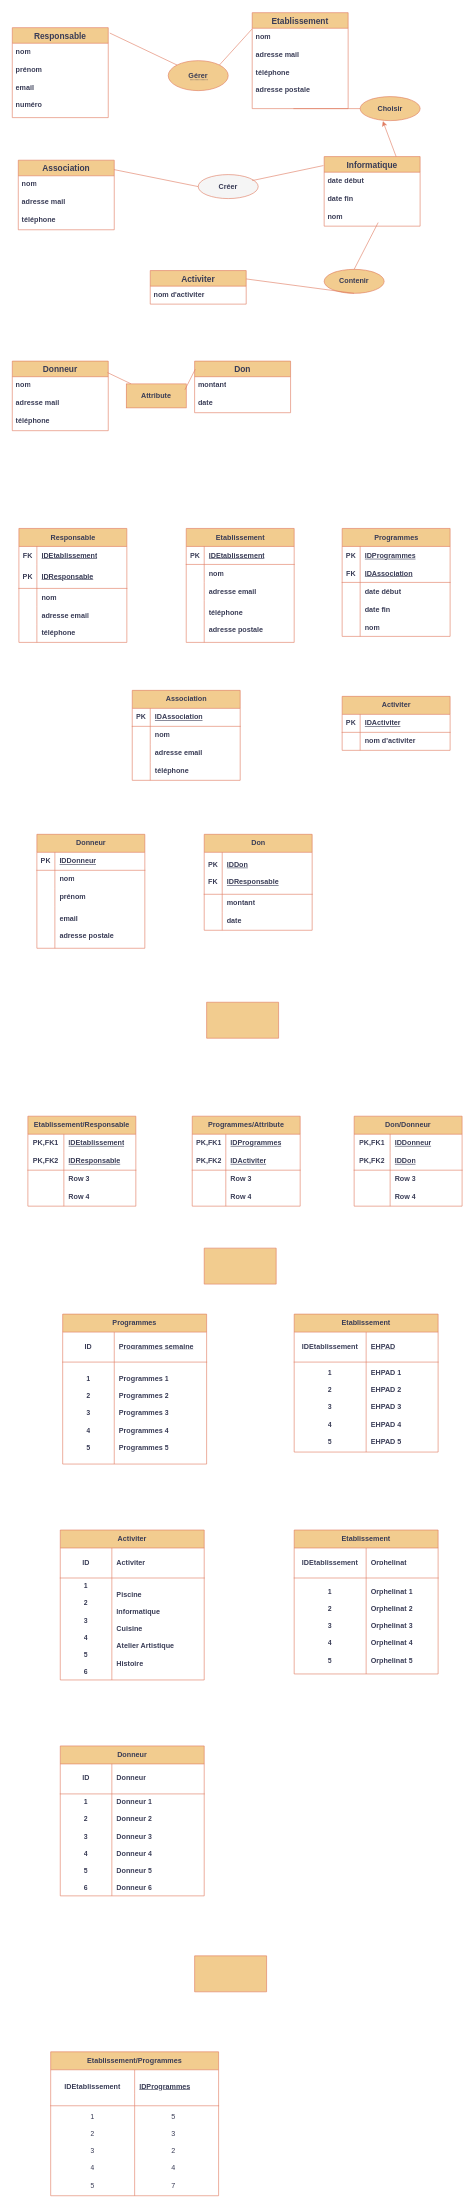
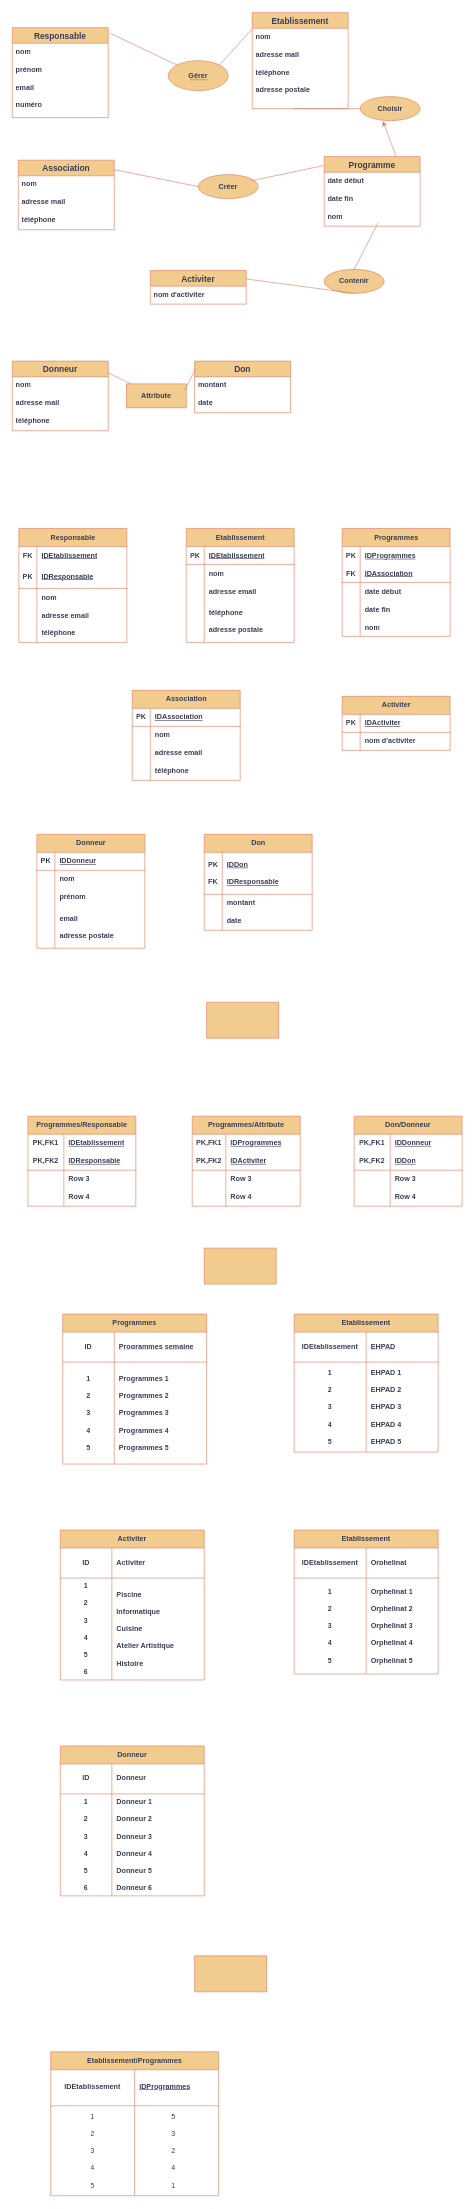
(372, 165) -> (372, 165)
(228, 186) -> (228, 186)
(82, 1125) -> (82, 1125)
(142, 2151) -> (142, 2151)
